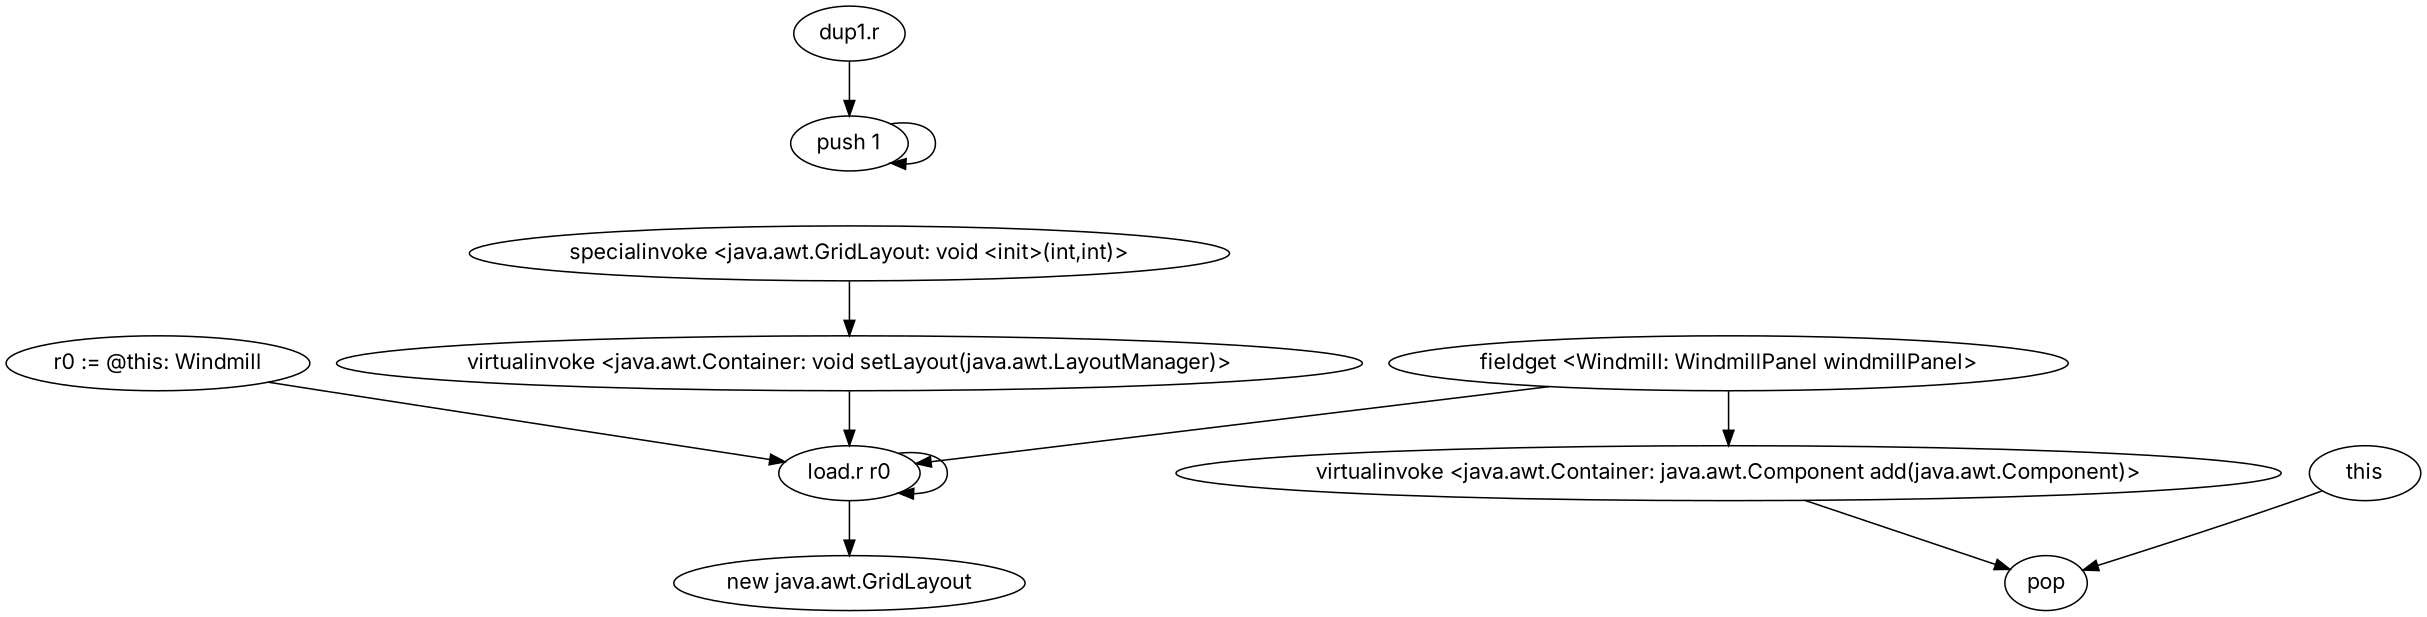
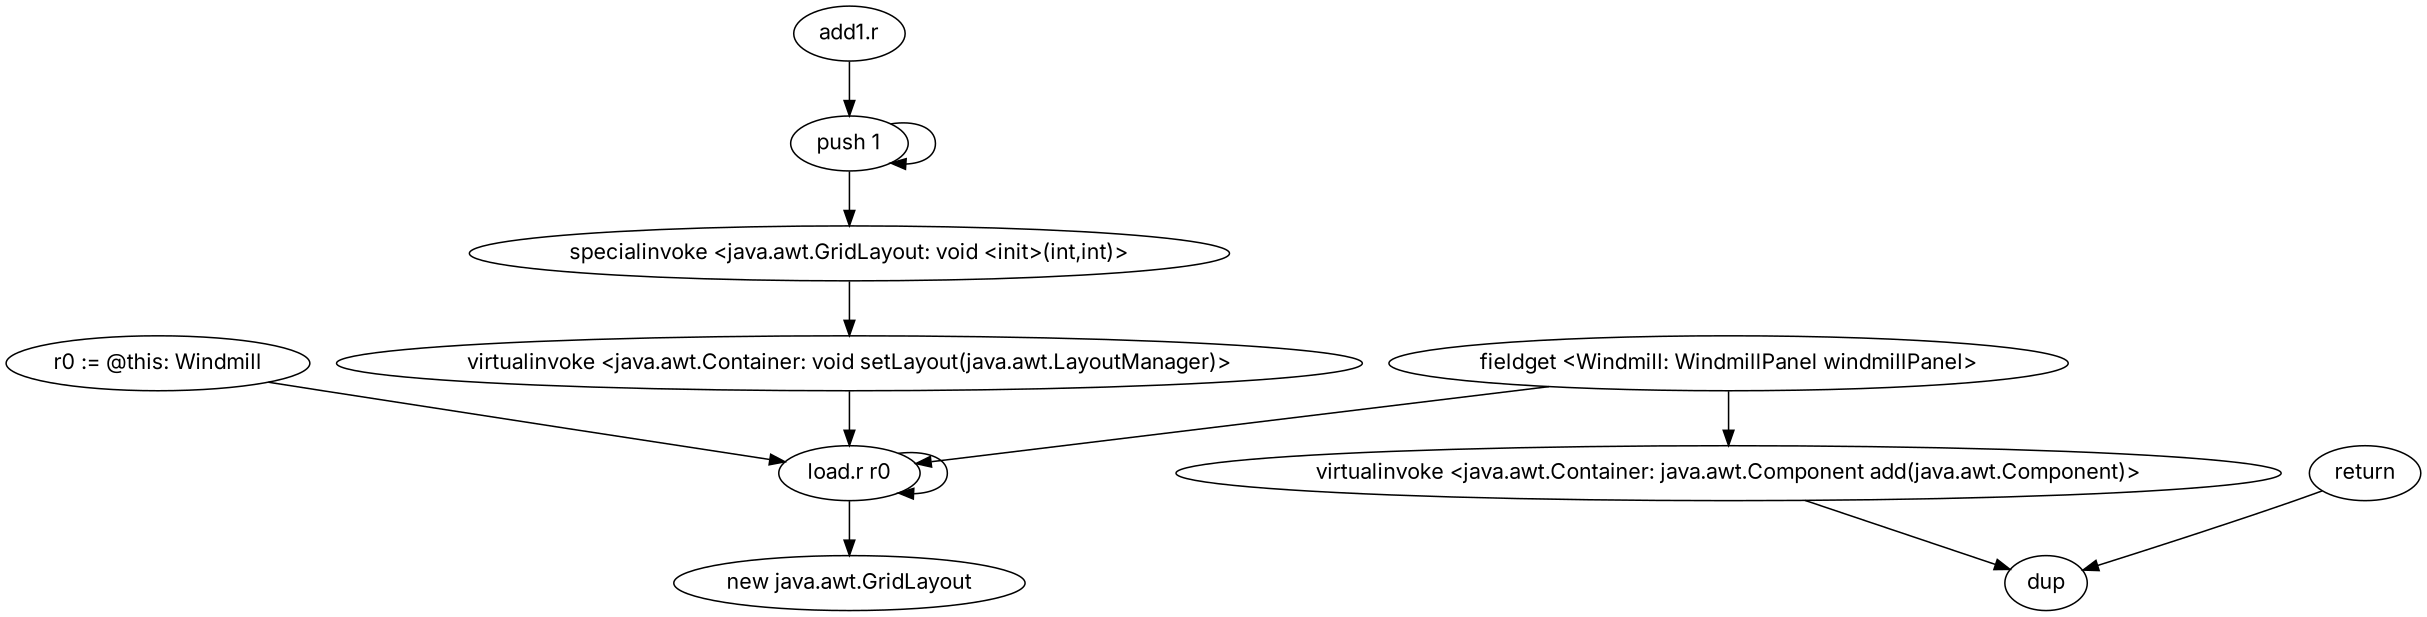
(849, 34) -> (849, 34)
none -> (849, 191)
(2365, 473) -> (2365, 473)
(2046, 583) -> (2046, 583)
